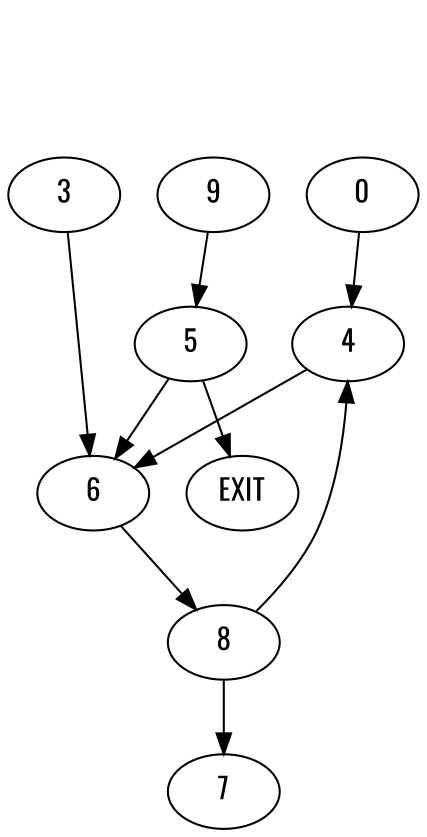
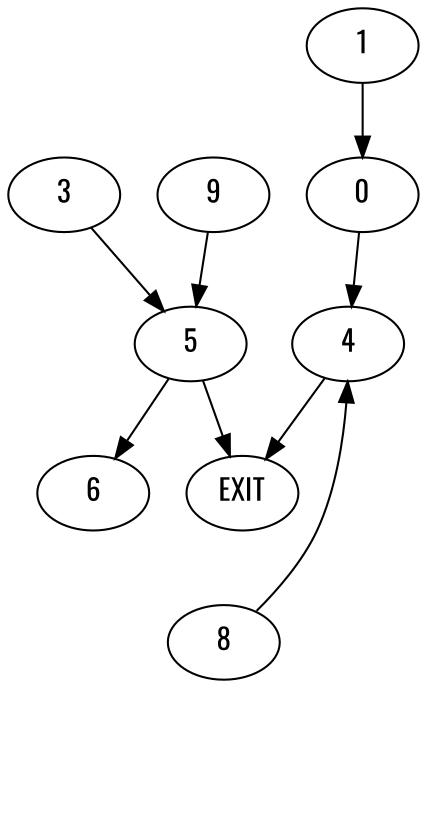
none -> (363, 46)
(78, 333) -> (120, 261)
(230, 413) -> (301, 410)
(151, 560) -> none
(224, 792) -> none
